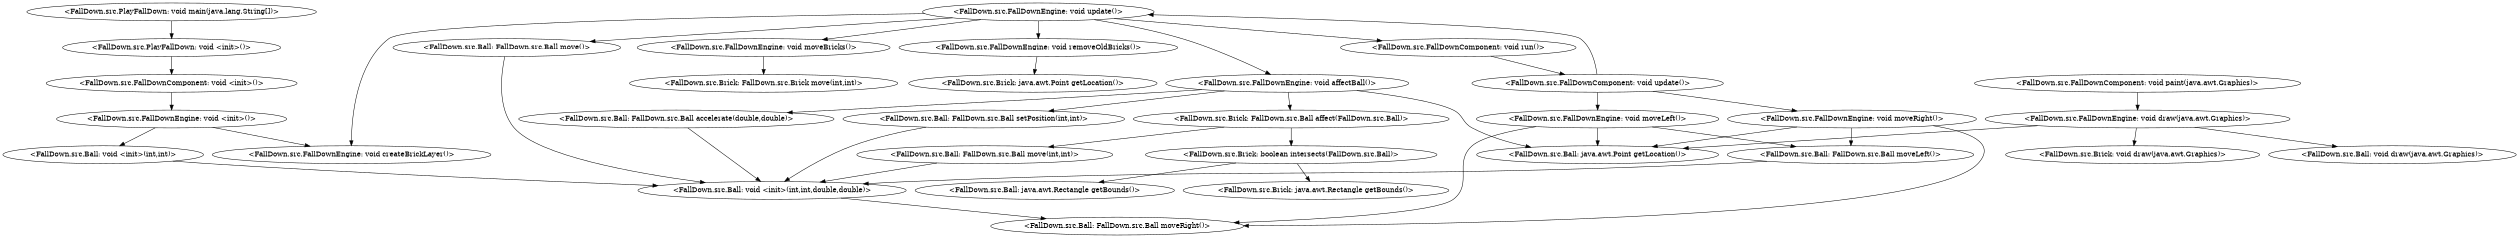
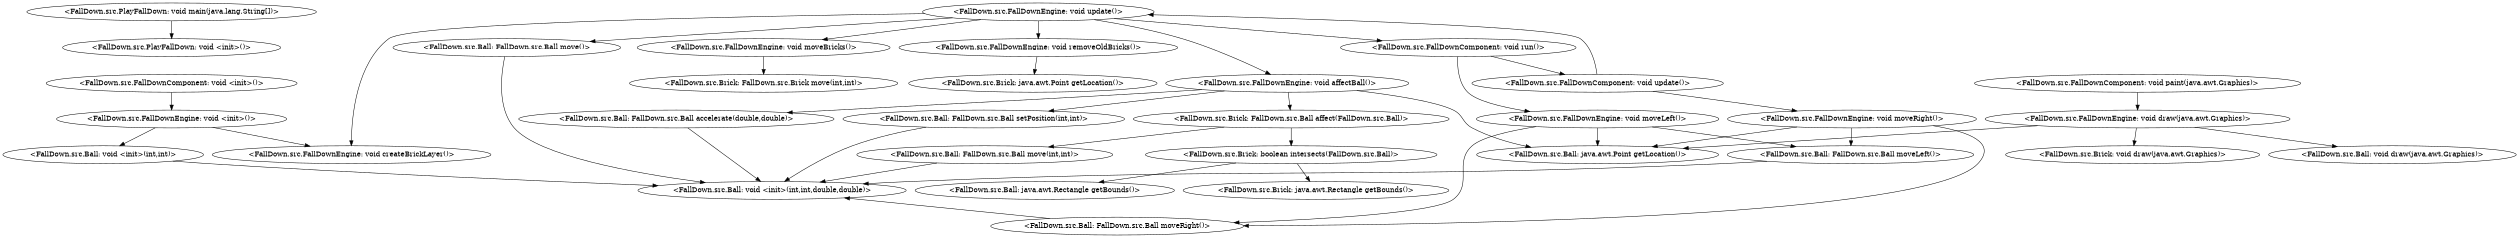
(172, 63) -> none
(1598, 99) -> (1477, 98)
(941, 208) -> (950, 208)
